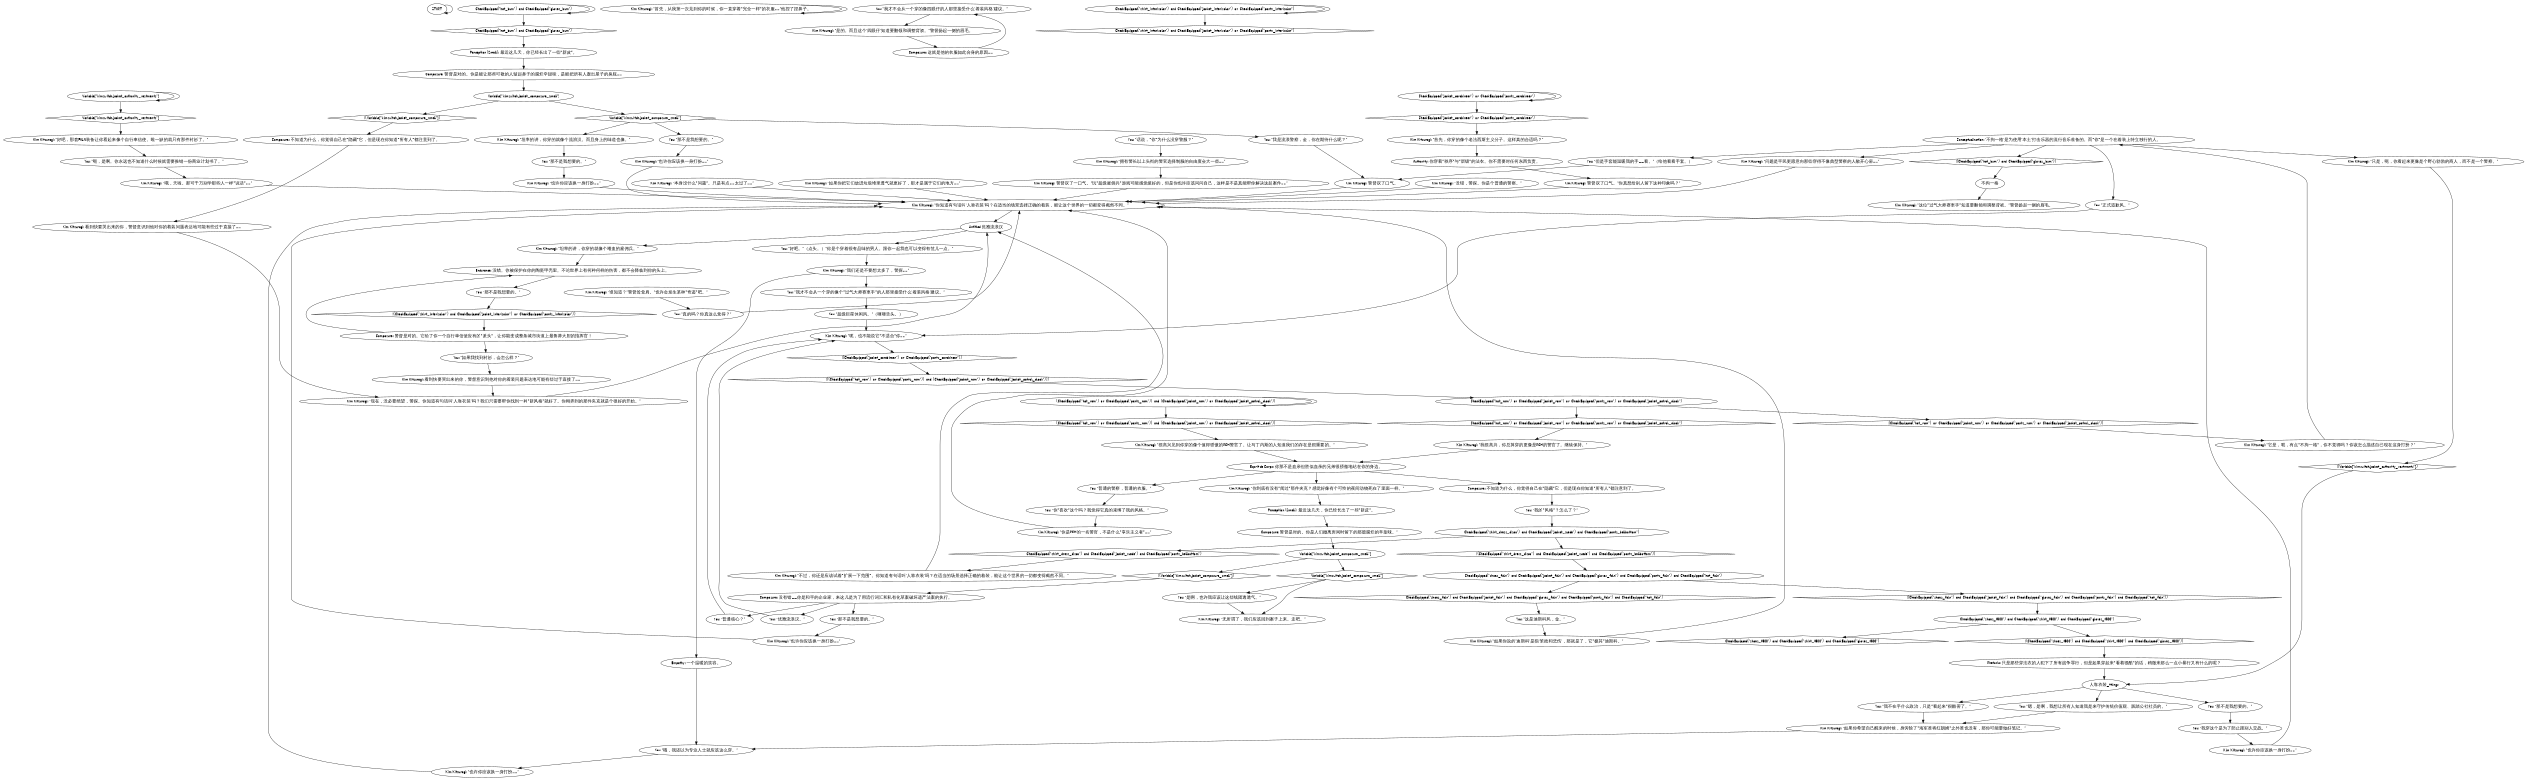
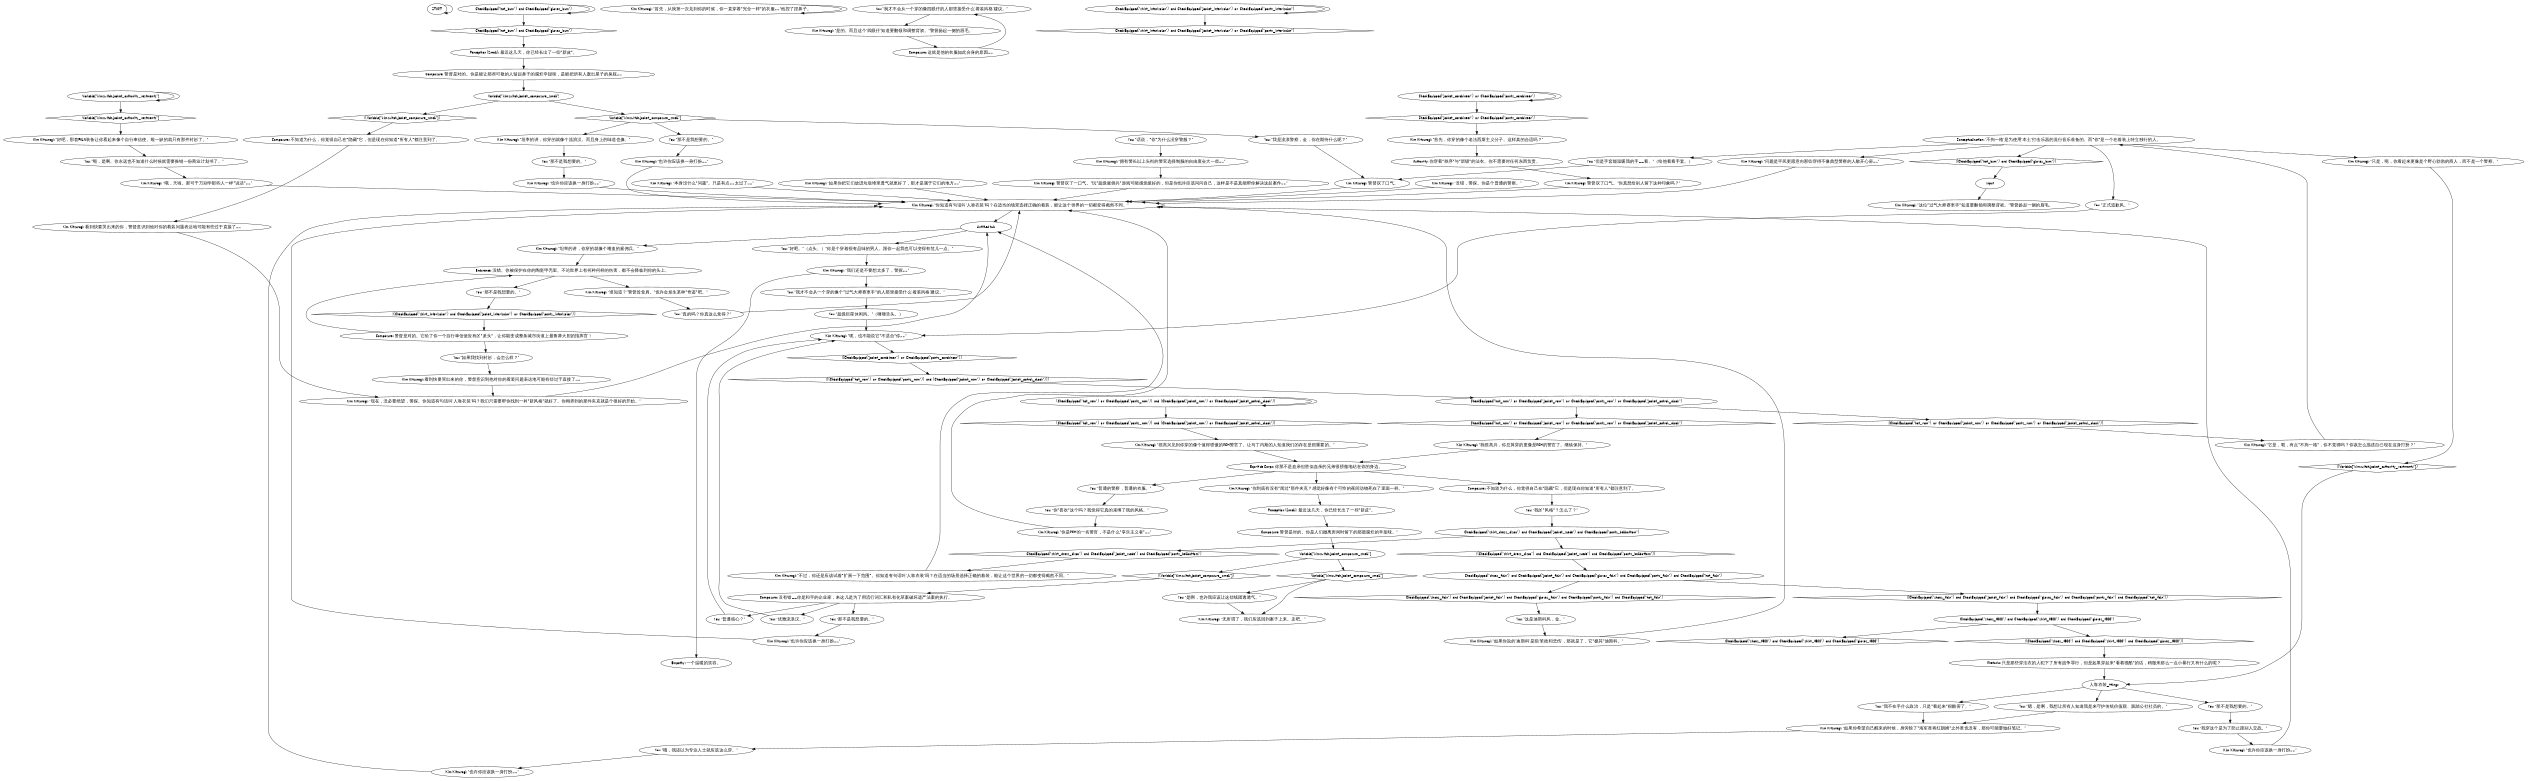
(1990, 183) -> (1990, 183)
(986, 227) -> (986, 227)
none -> (608, 281)
(696, 705) -> none
